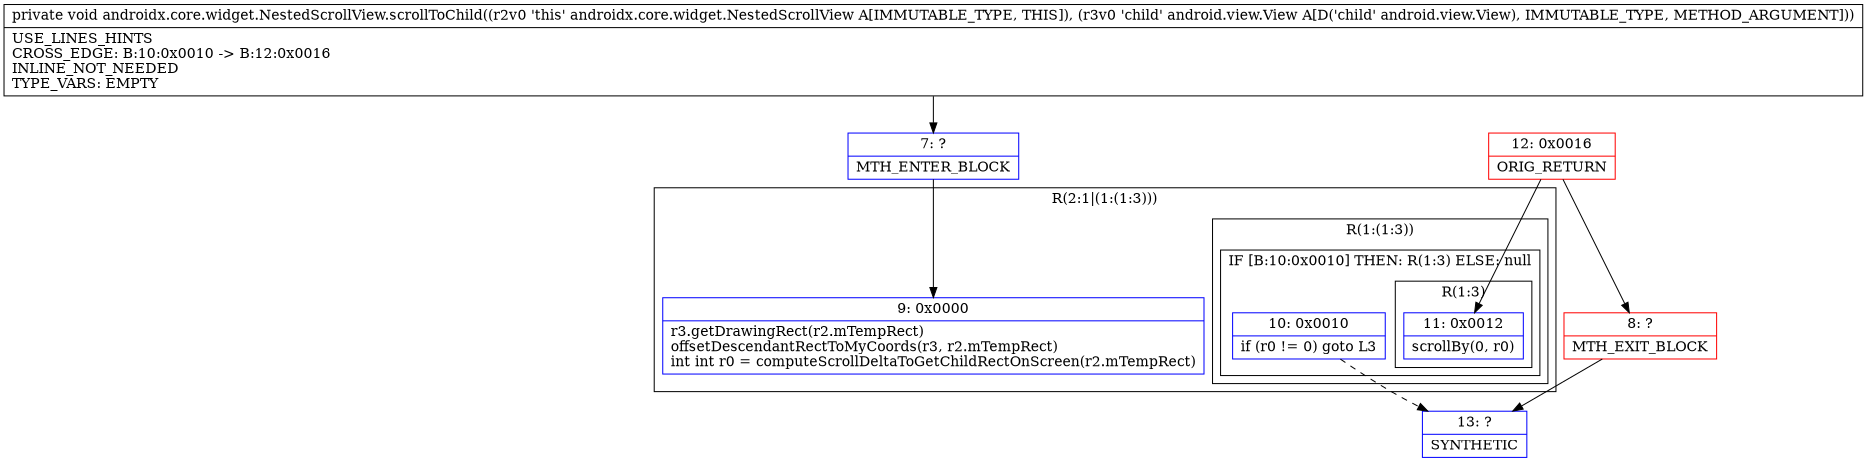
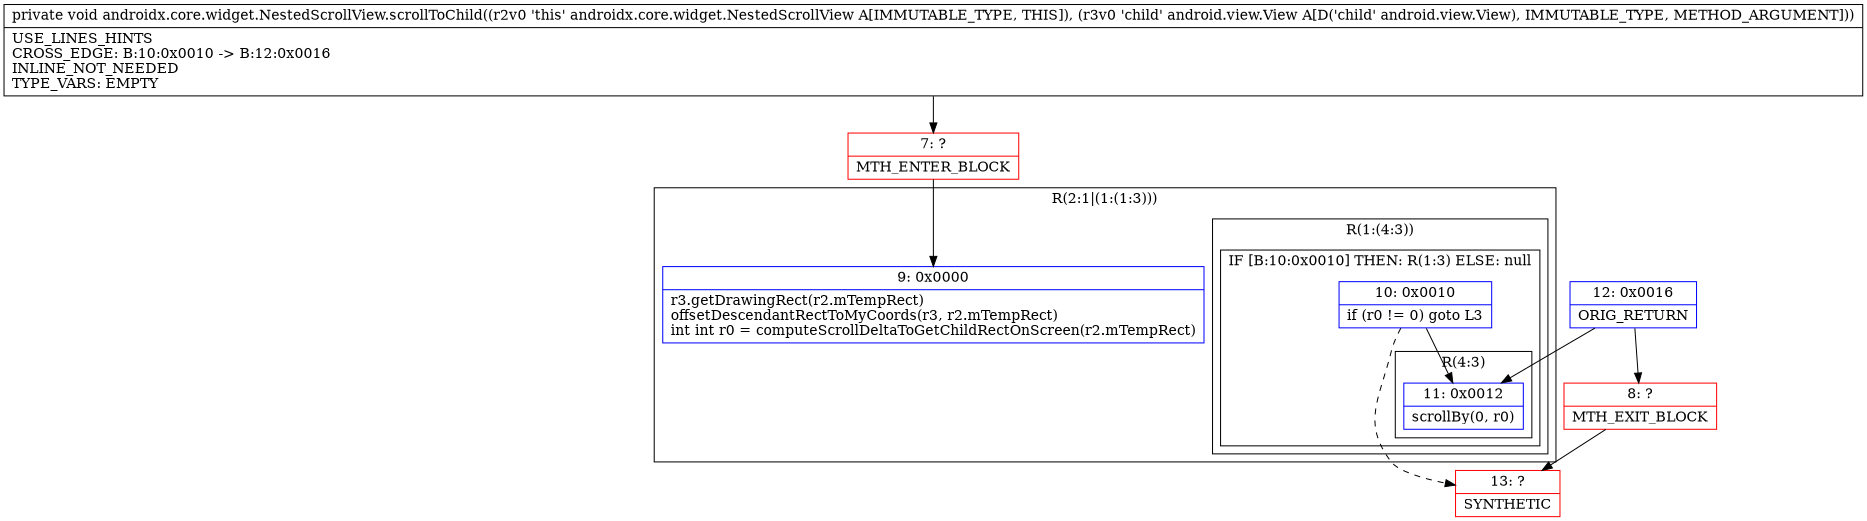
(933, 156) -> (933, 156)
(1552, 156) -> (1633, 305)
(1380, 230) -> (1380, 230)
(1464, 293) -> (1464, 363)
none -> (1435, 345)
(1475, 434) -> (1508, 494)
